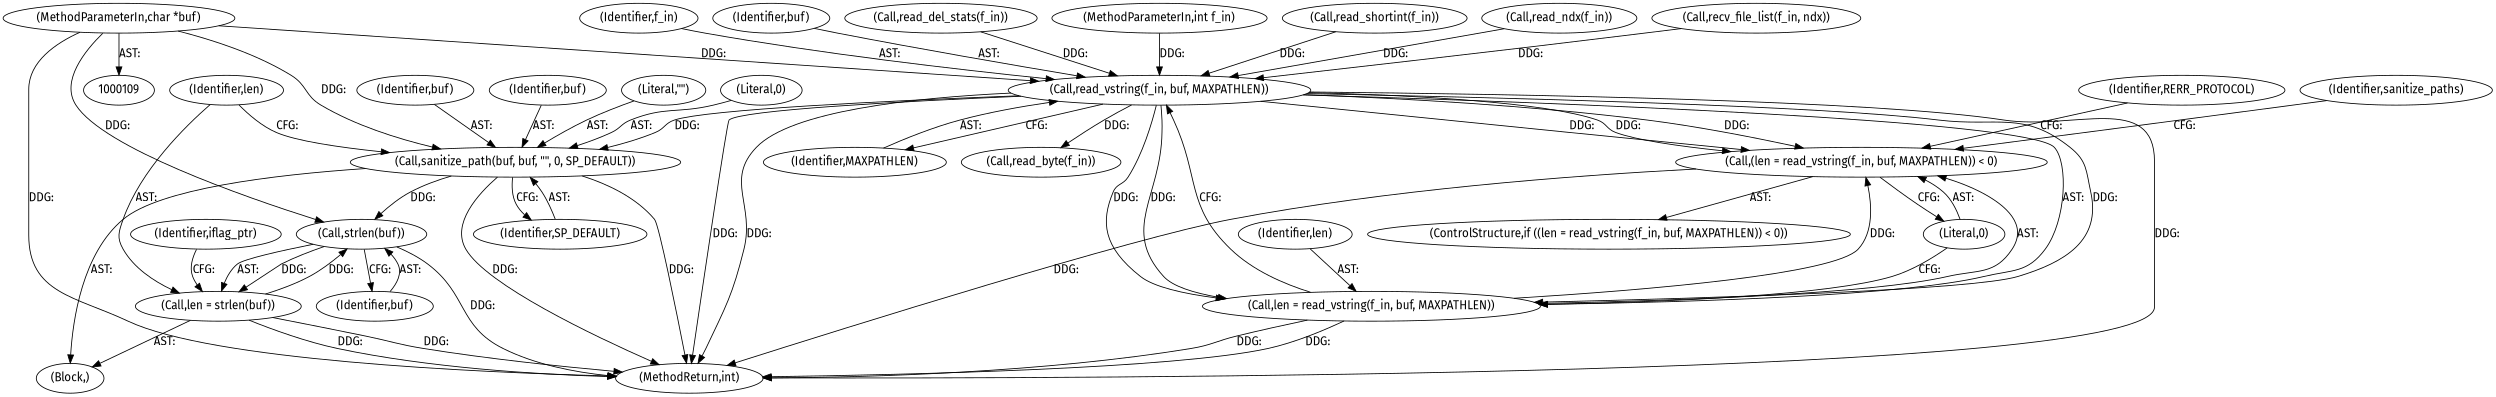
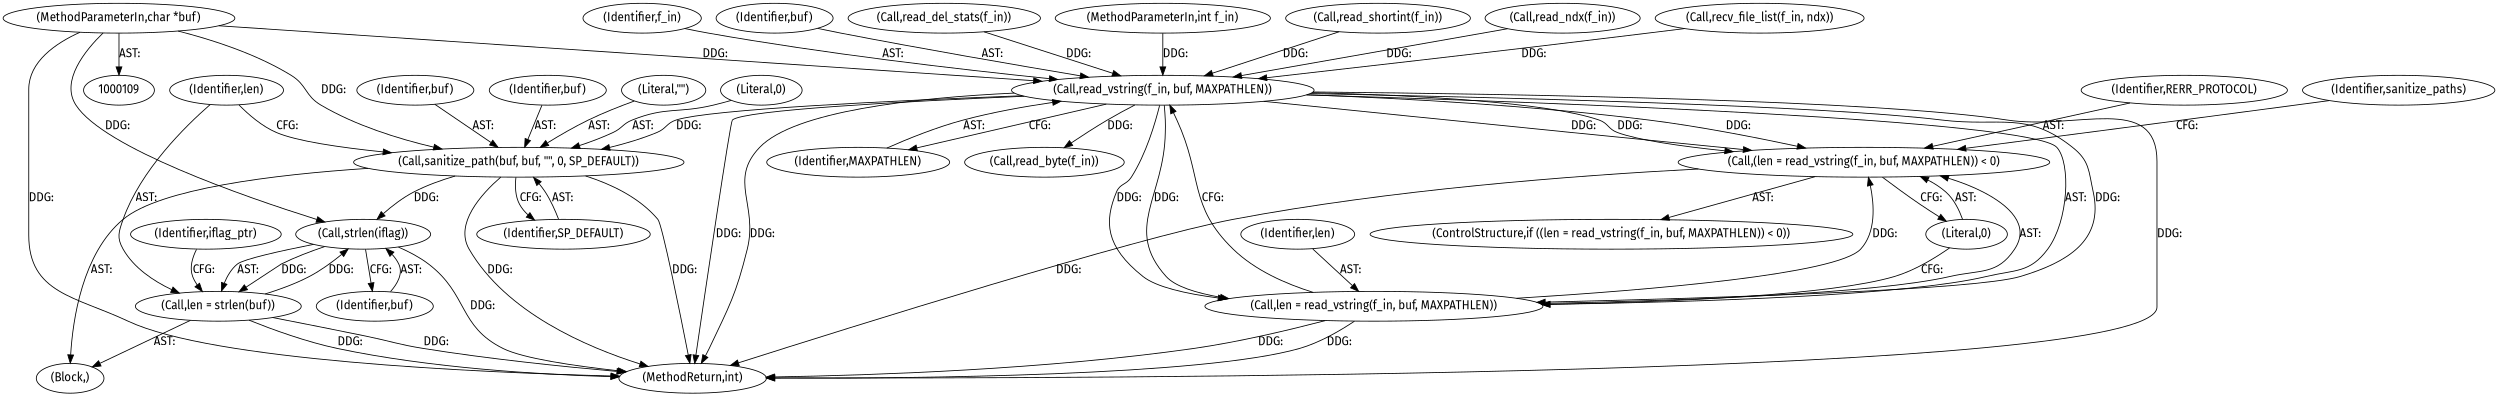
(2053, 126) -> (2055, 126)
(362, 234) -> (363, 234)
